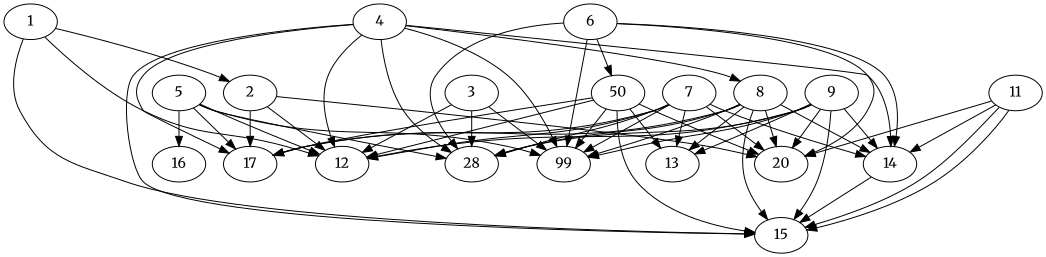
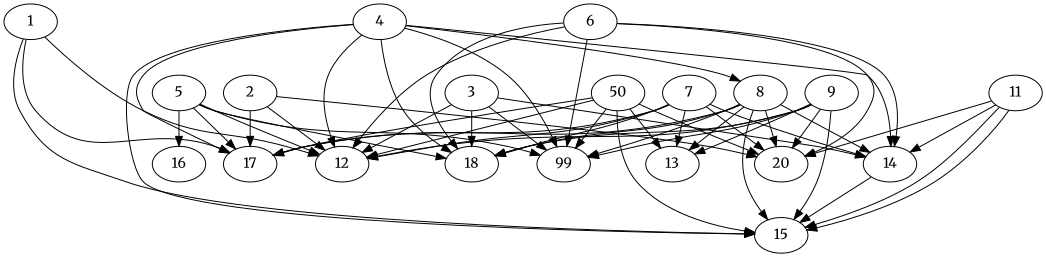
(139, 50) -> (87, 141)
(605, 58) -> (428, 74)
(631, 126) -> none
(861, 129) -> (757, 137)
(472, 164) -> (472, 164)
